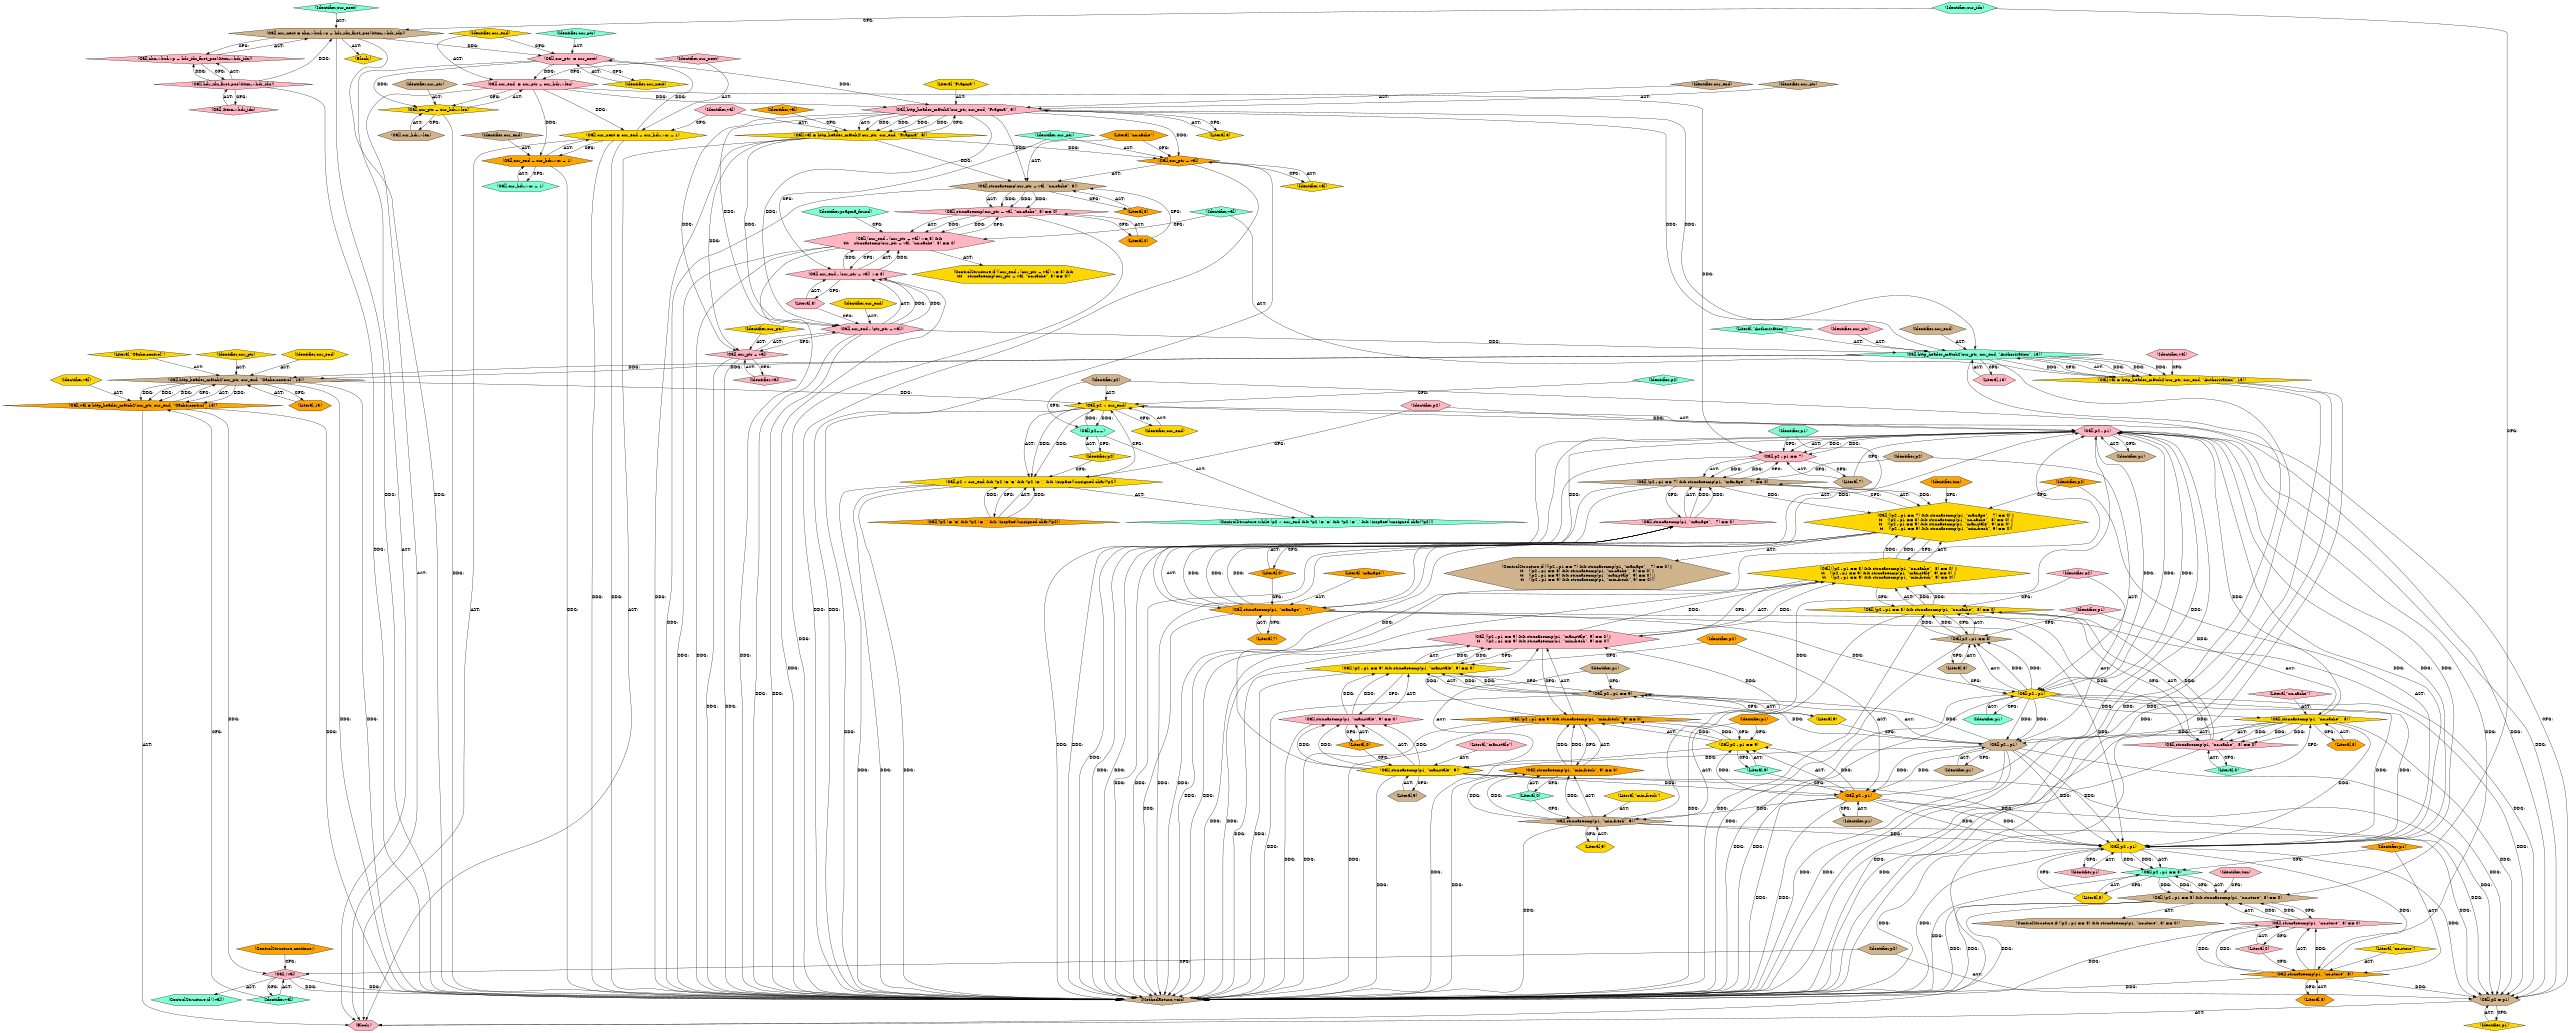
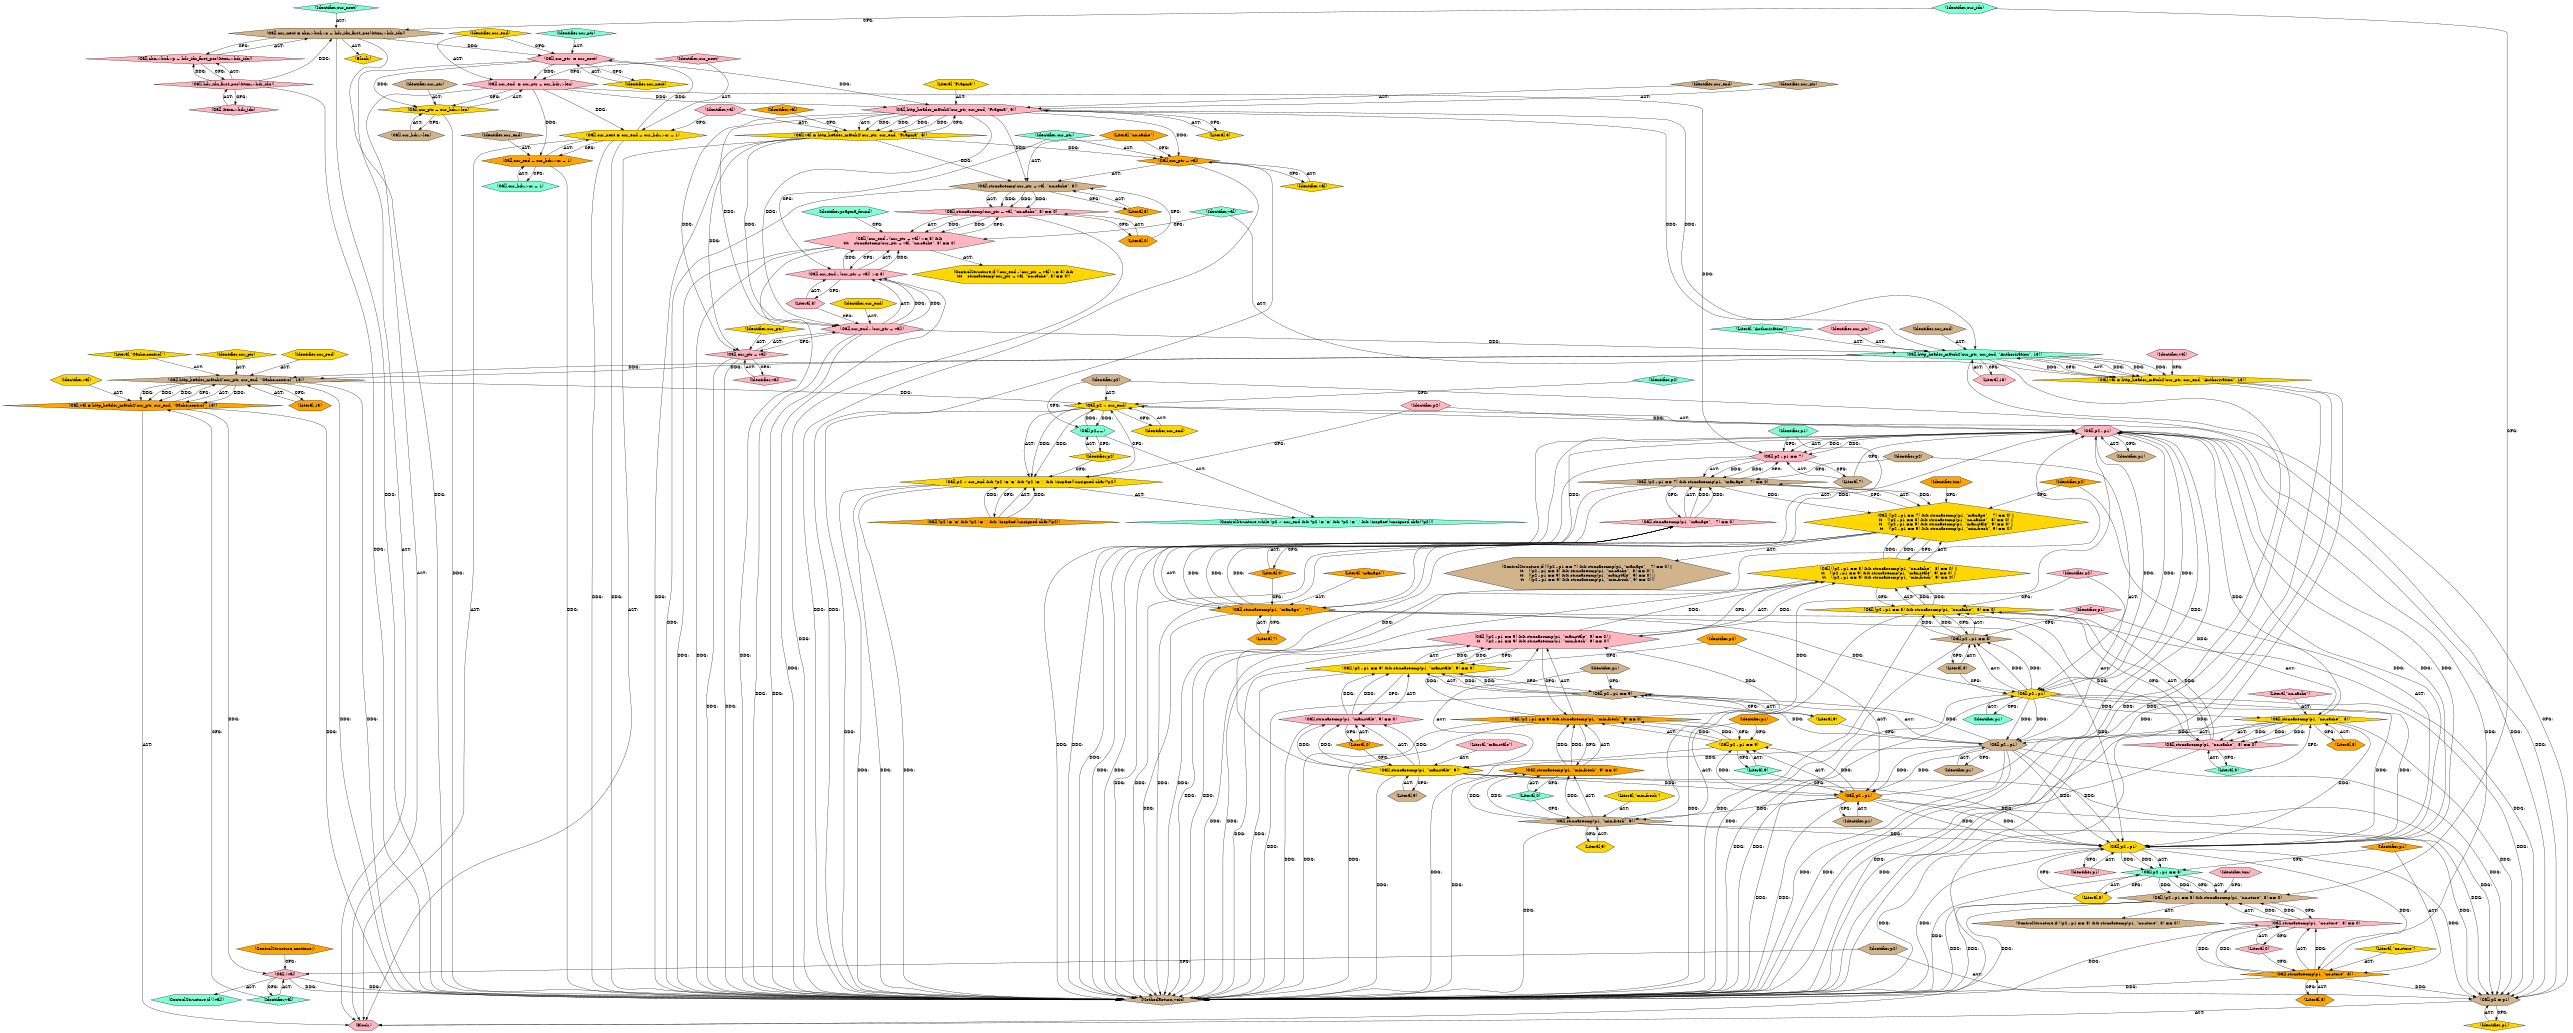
(872, 329) -> (872, 329)
